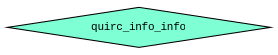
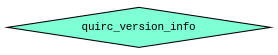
(139, 27) -> (139, 27)
